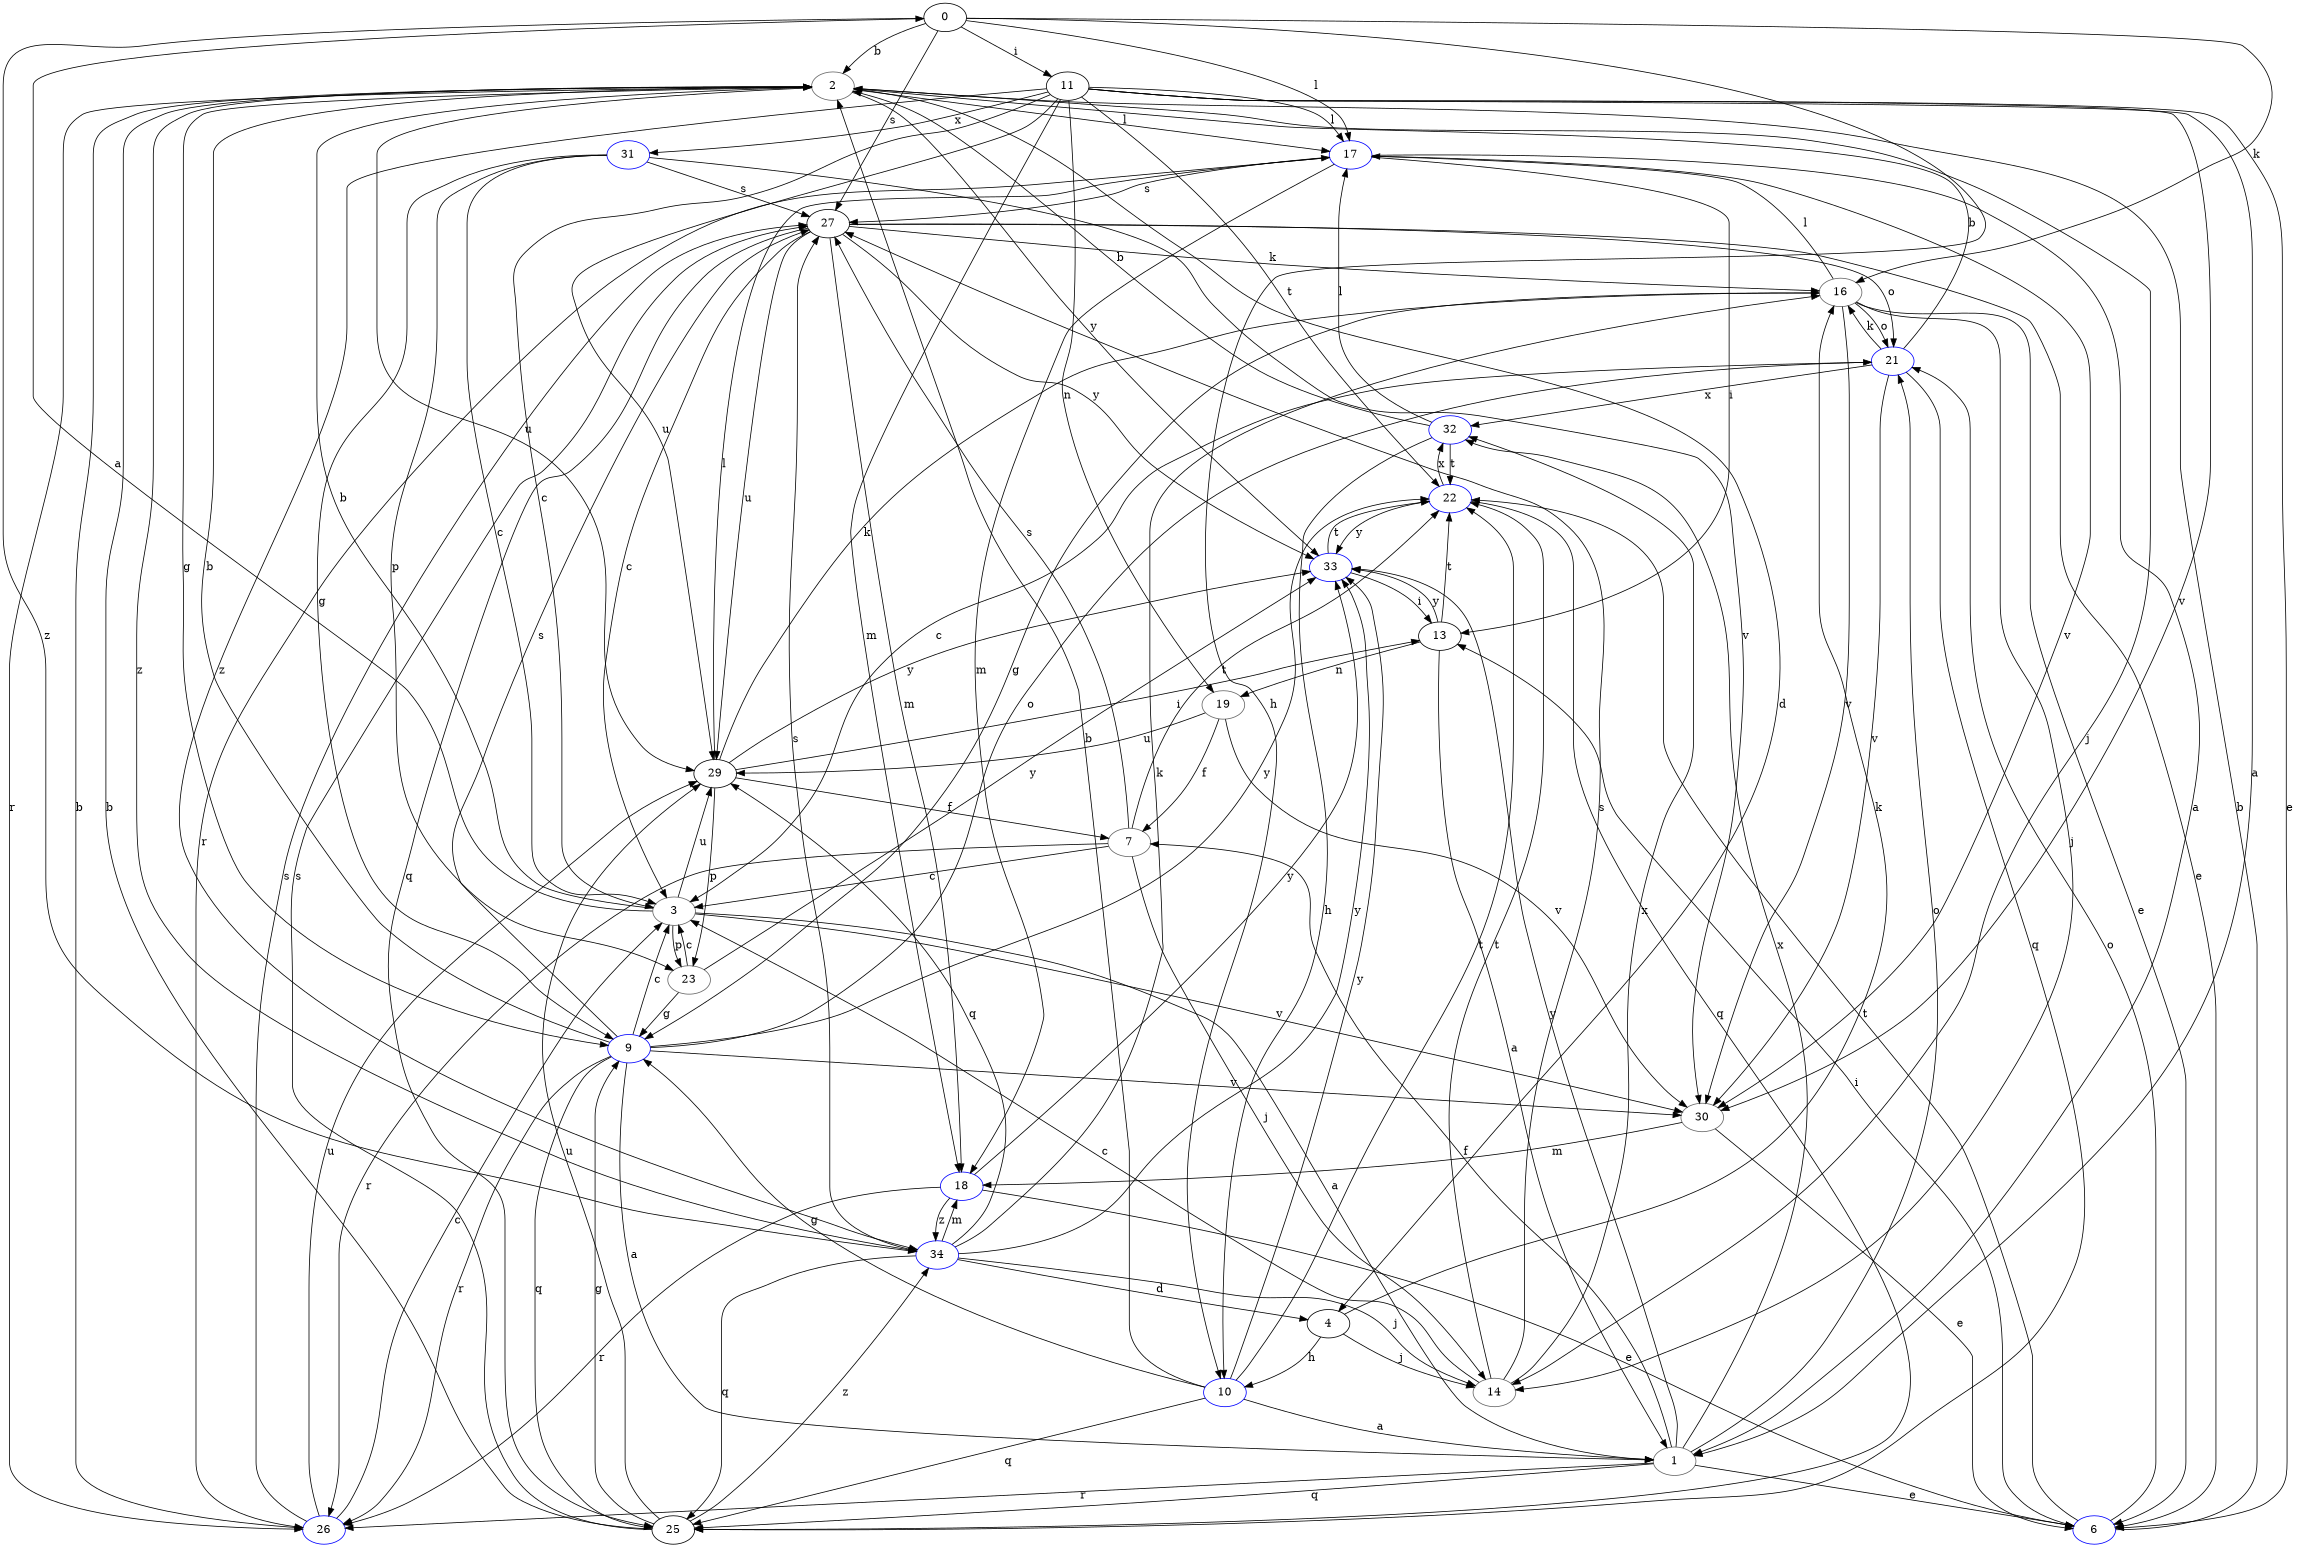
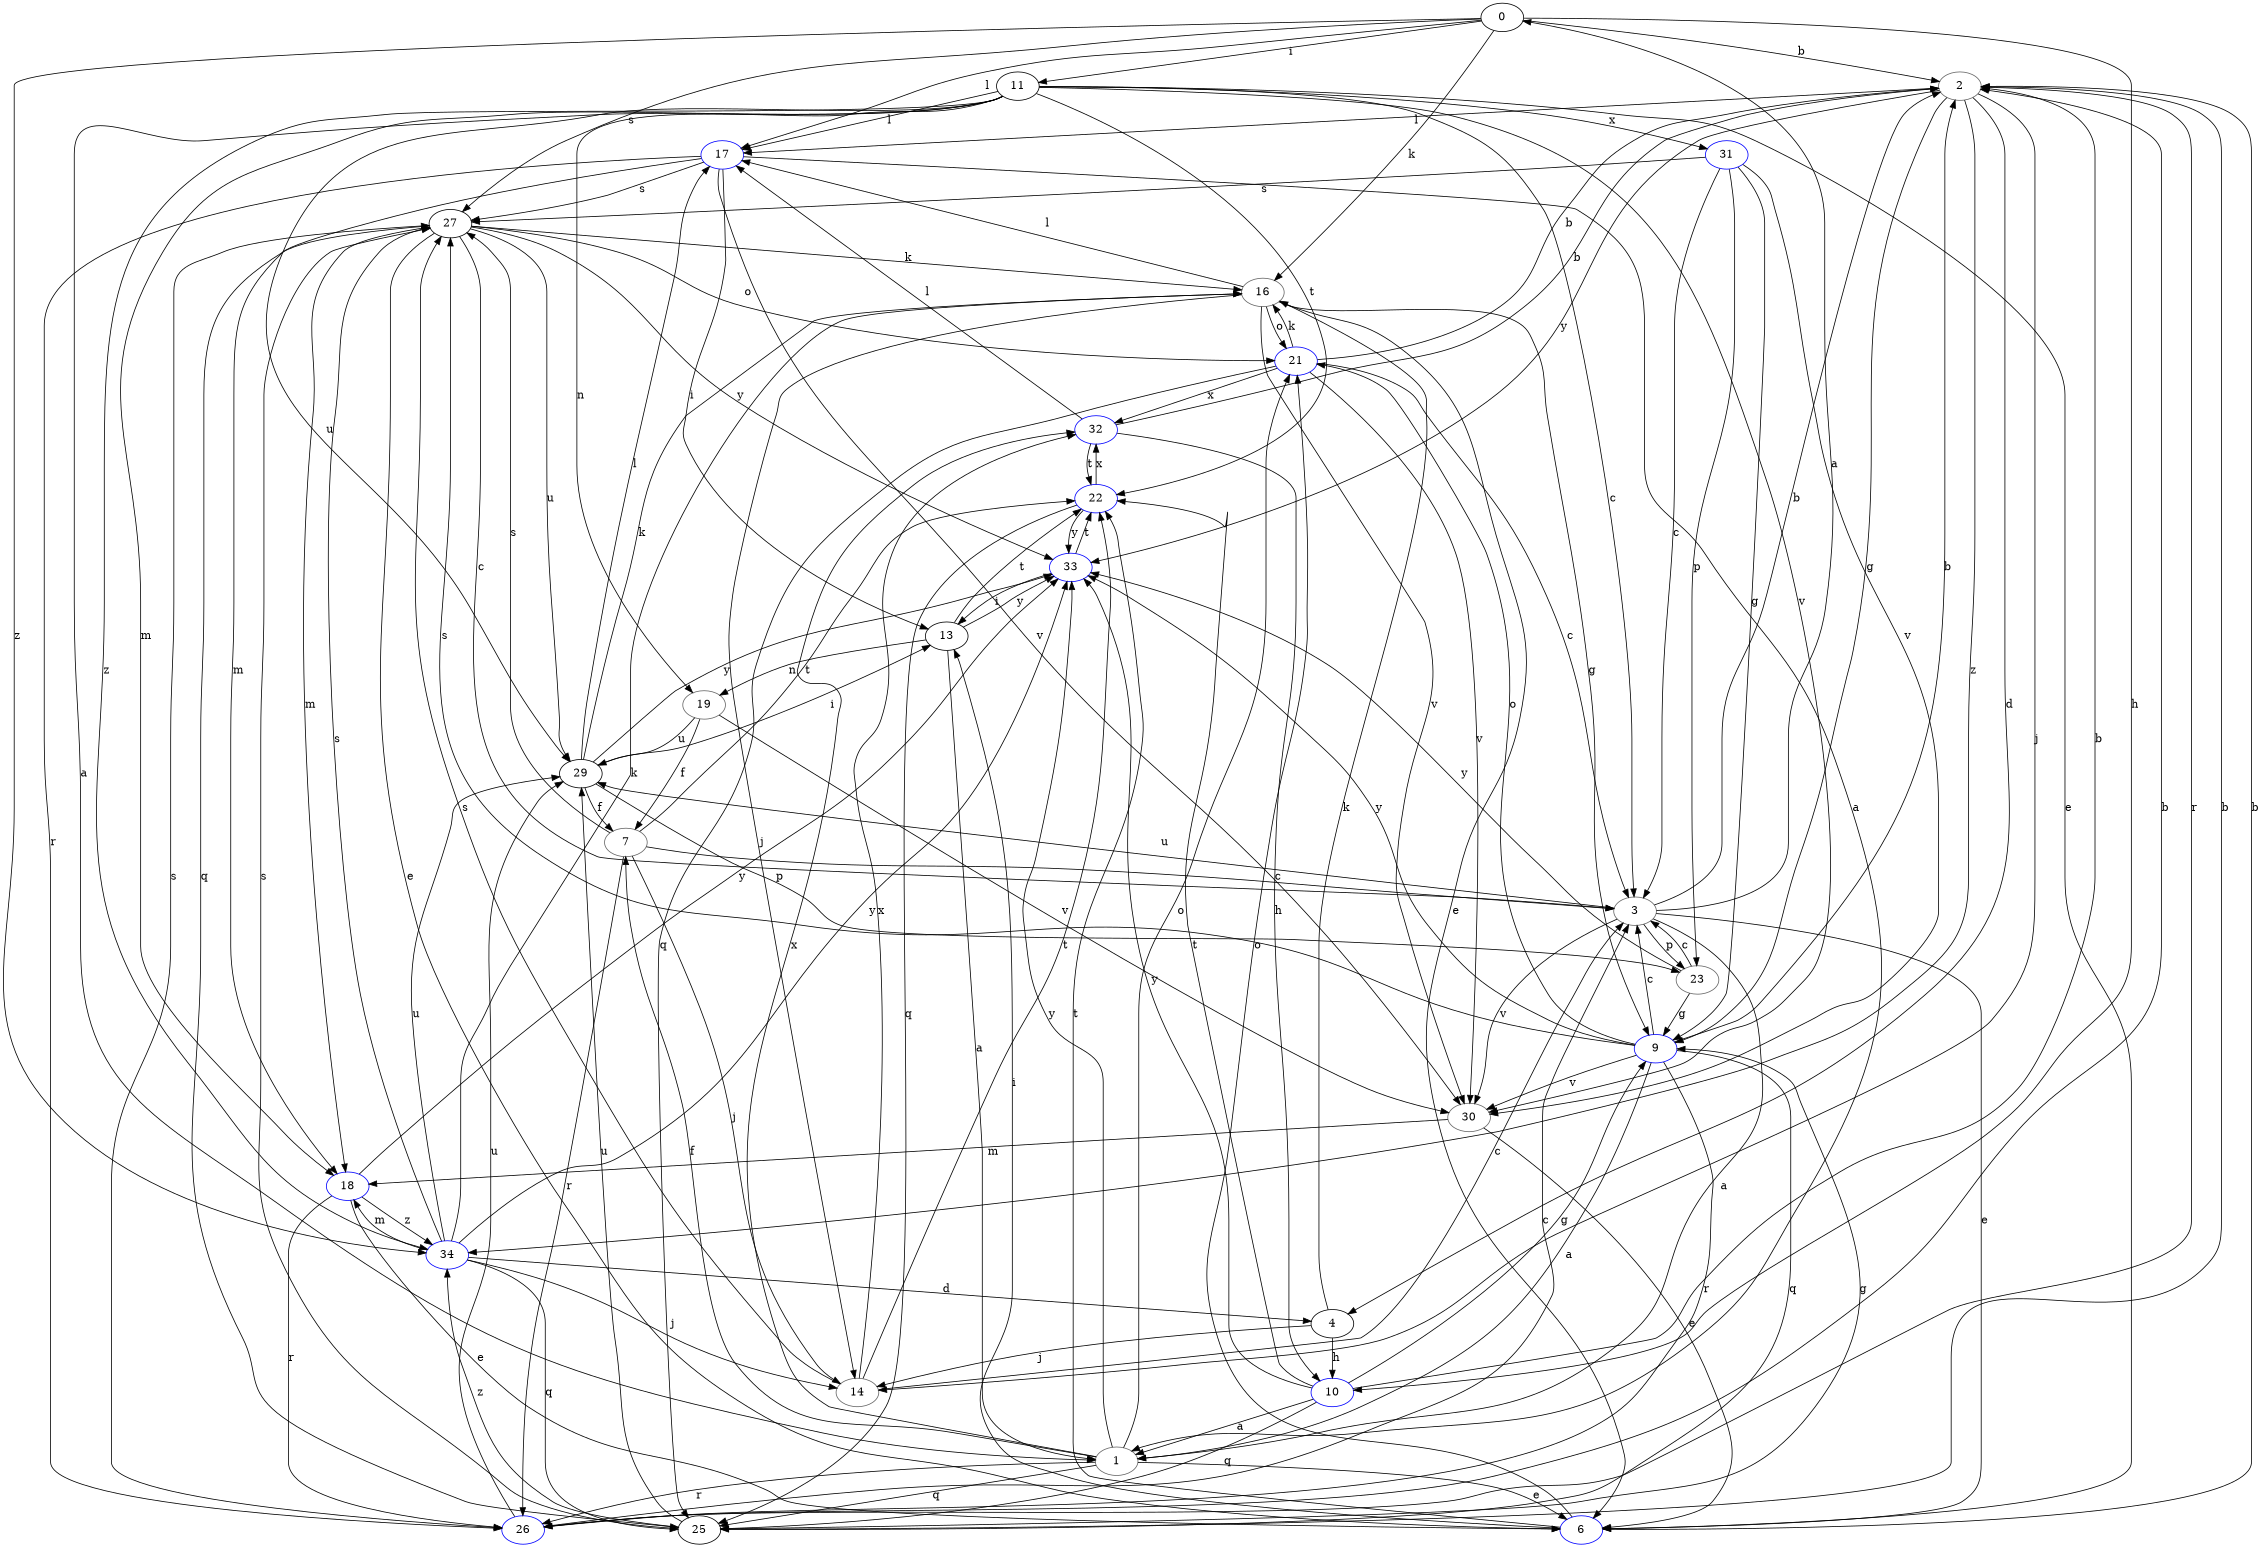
(377, 316) -> none
(1146, 885) -> (1376, 814)
(973, 1014) -> (416, 1014)
none -> (1981, 1261)
